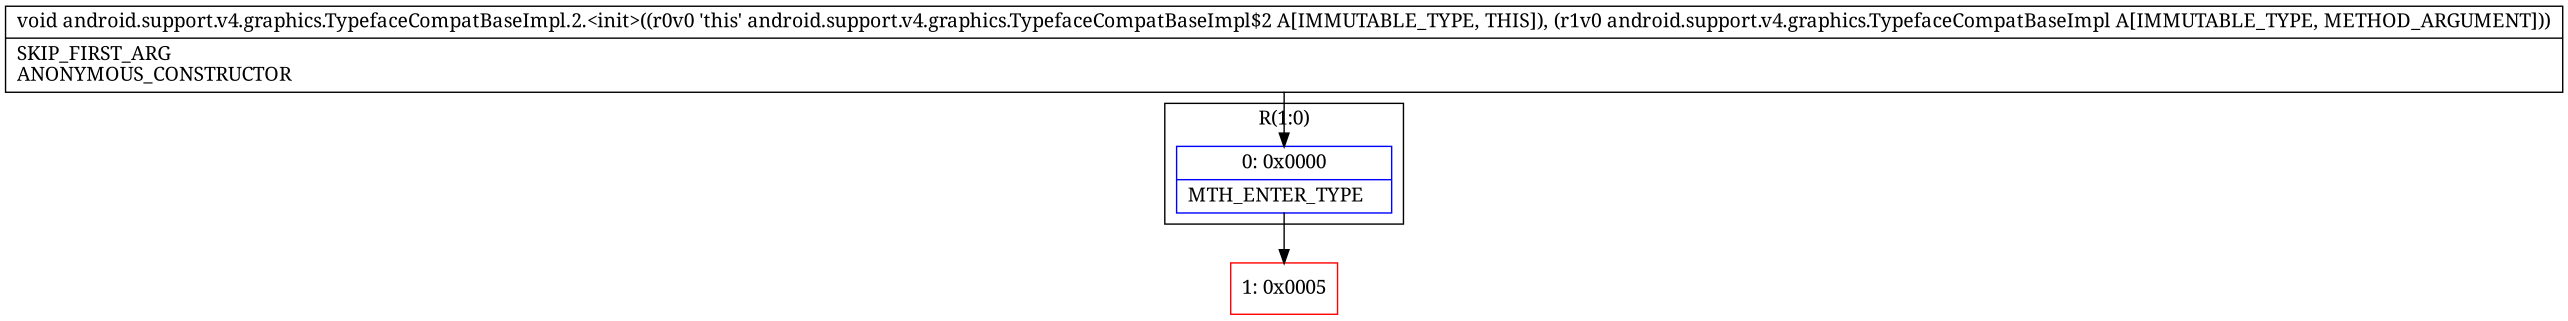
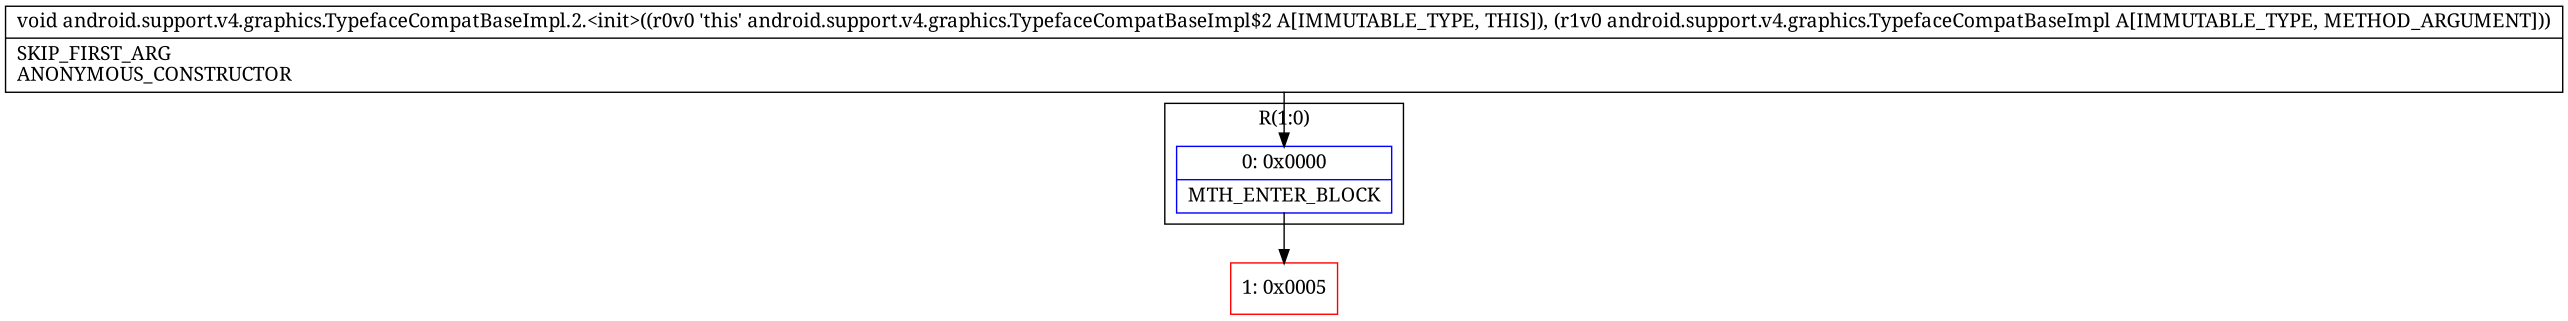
(1276, 196) -> (1284, 196)
